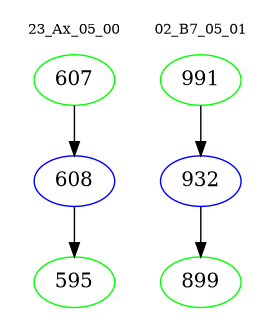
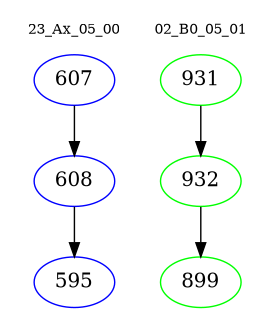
(201, 30) -> (201, 30)
(74, 80) -> (74, 80)
(201, 80) -> (201, 80)
(201, 181) -> (201, 181)
(74, 282) -> (74, 282)
